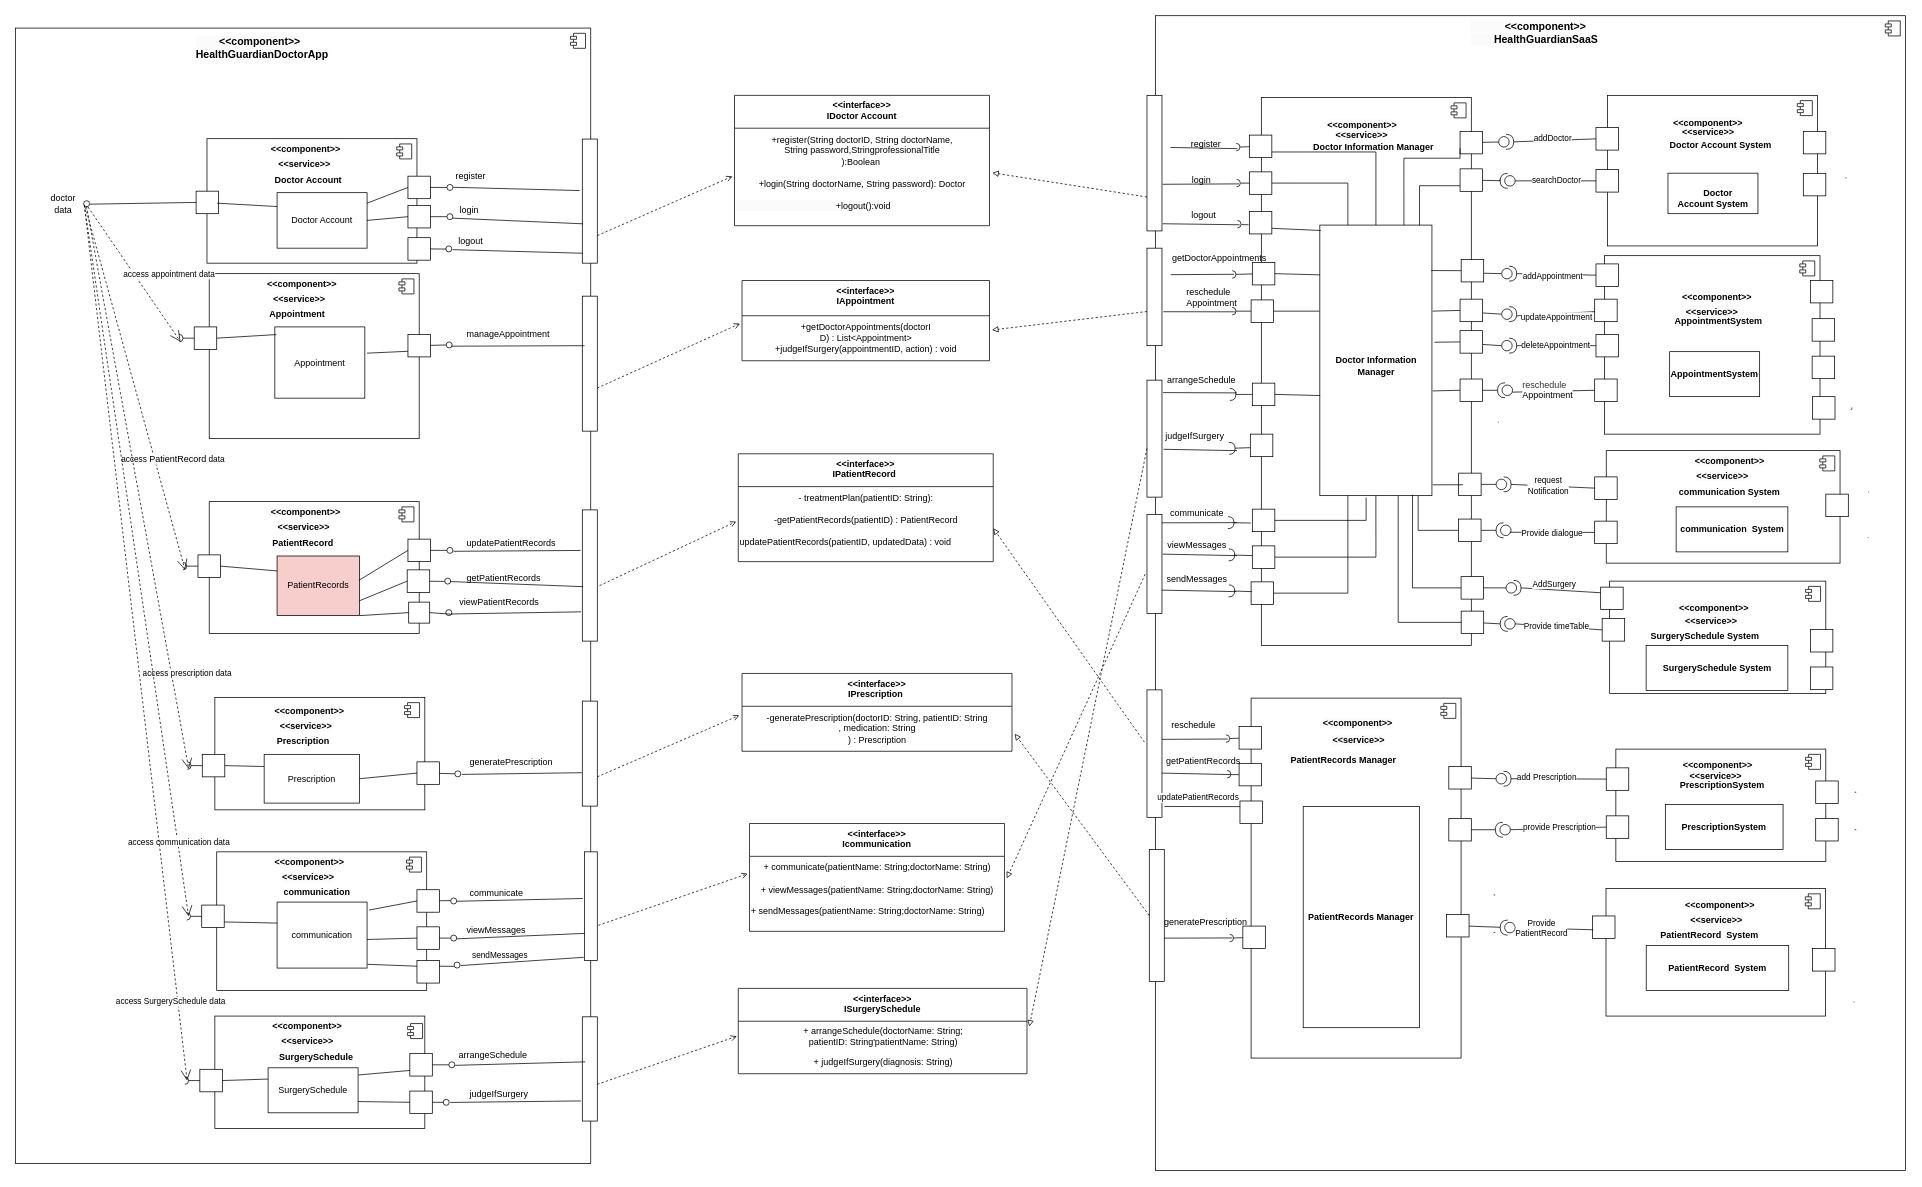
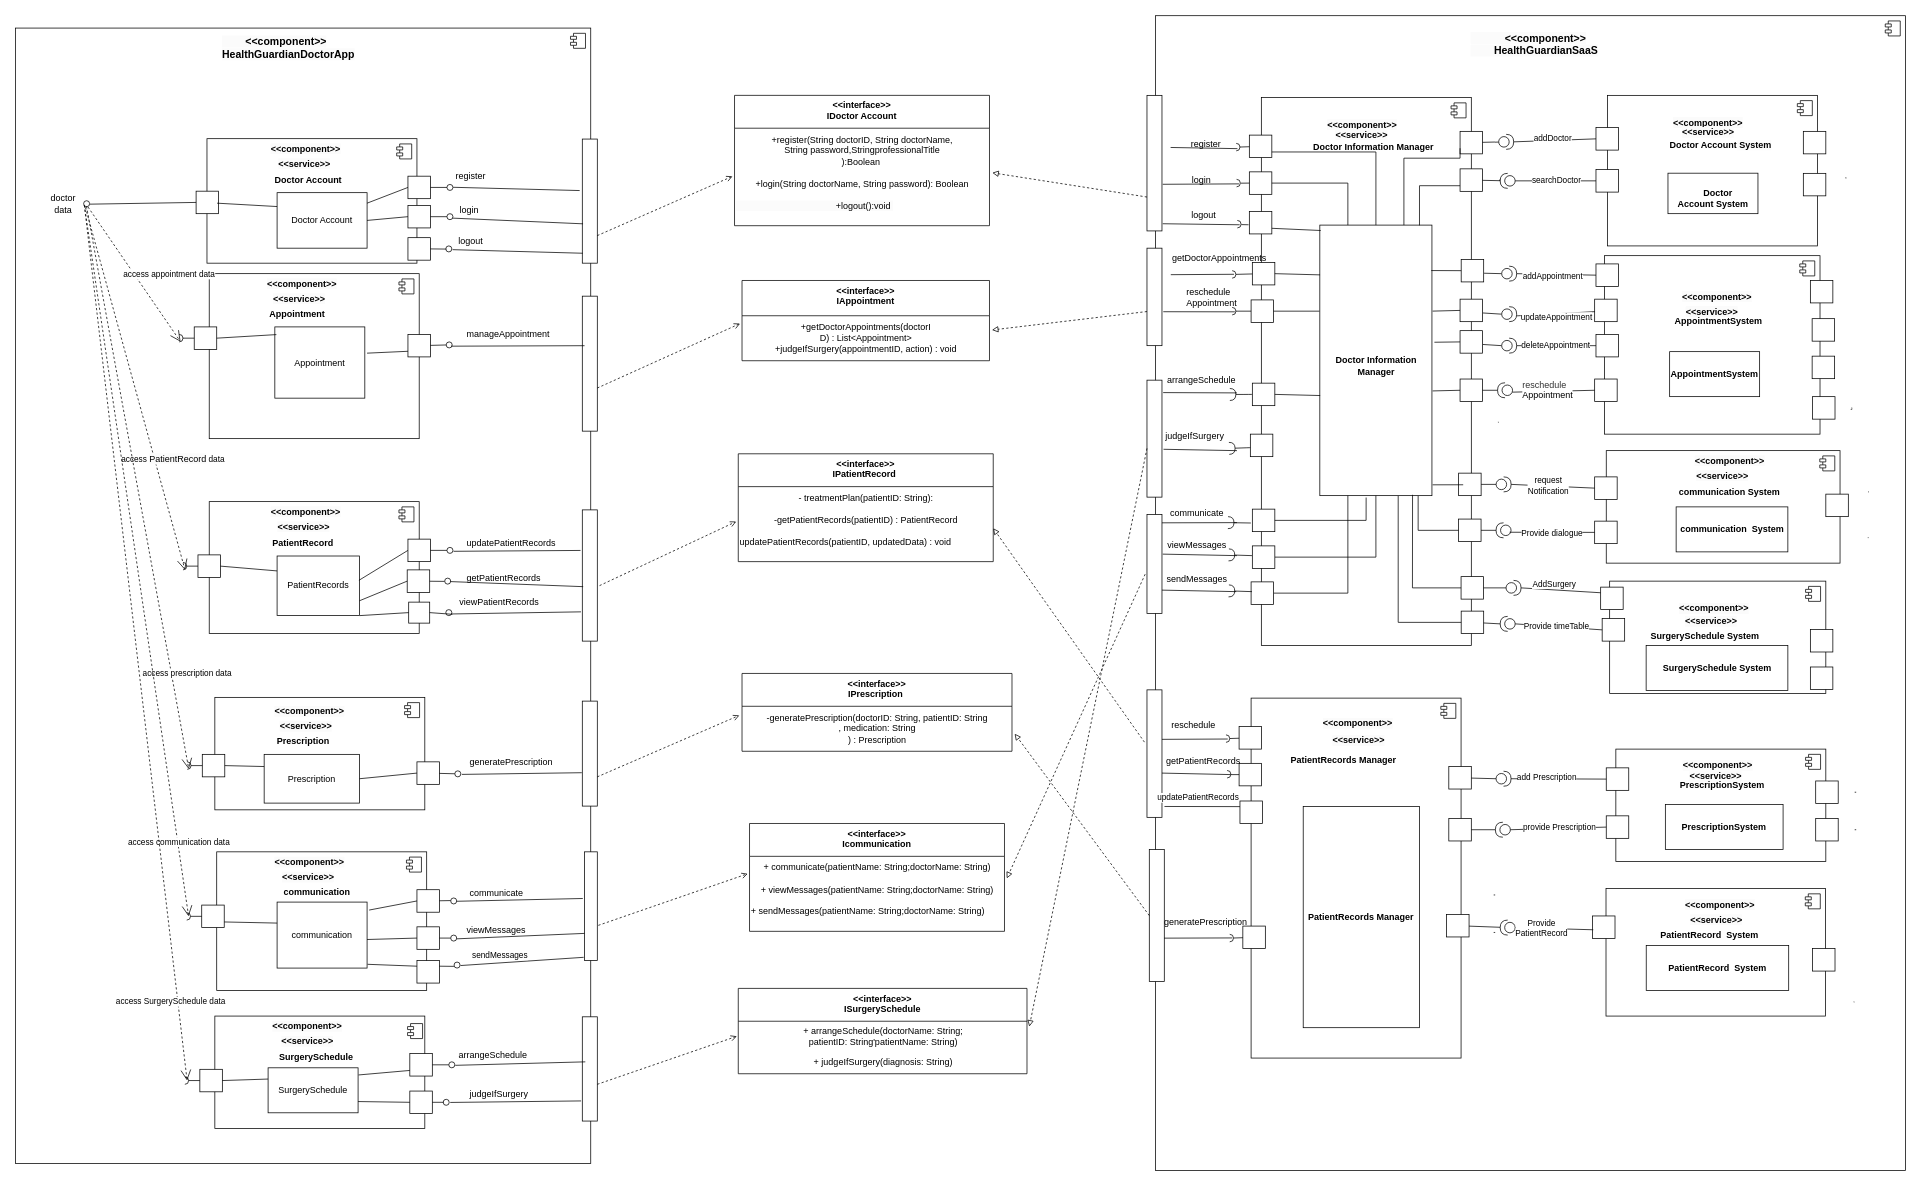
(1556, 34) -> (1556, 45)
(294, 49) -> (320, 49)
(863, 184) -> (863, 184)
(318, 586) -> (318, 586)
